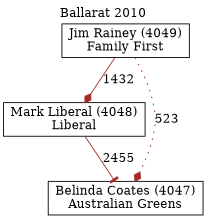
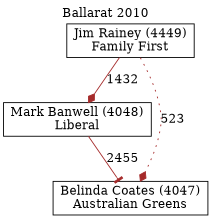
(126, 41) -> (130, 41)
(74, 119) -> (77, 119)
